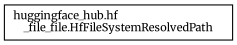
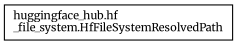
(119, 22) -> (119, 22)
